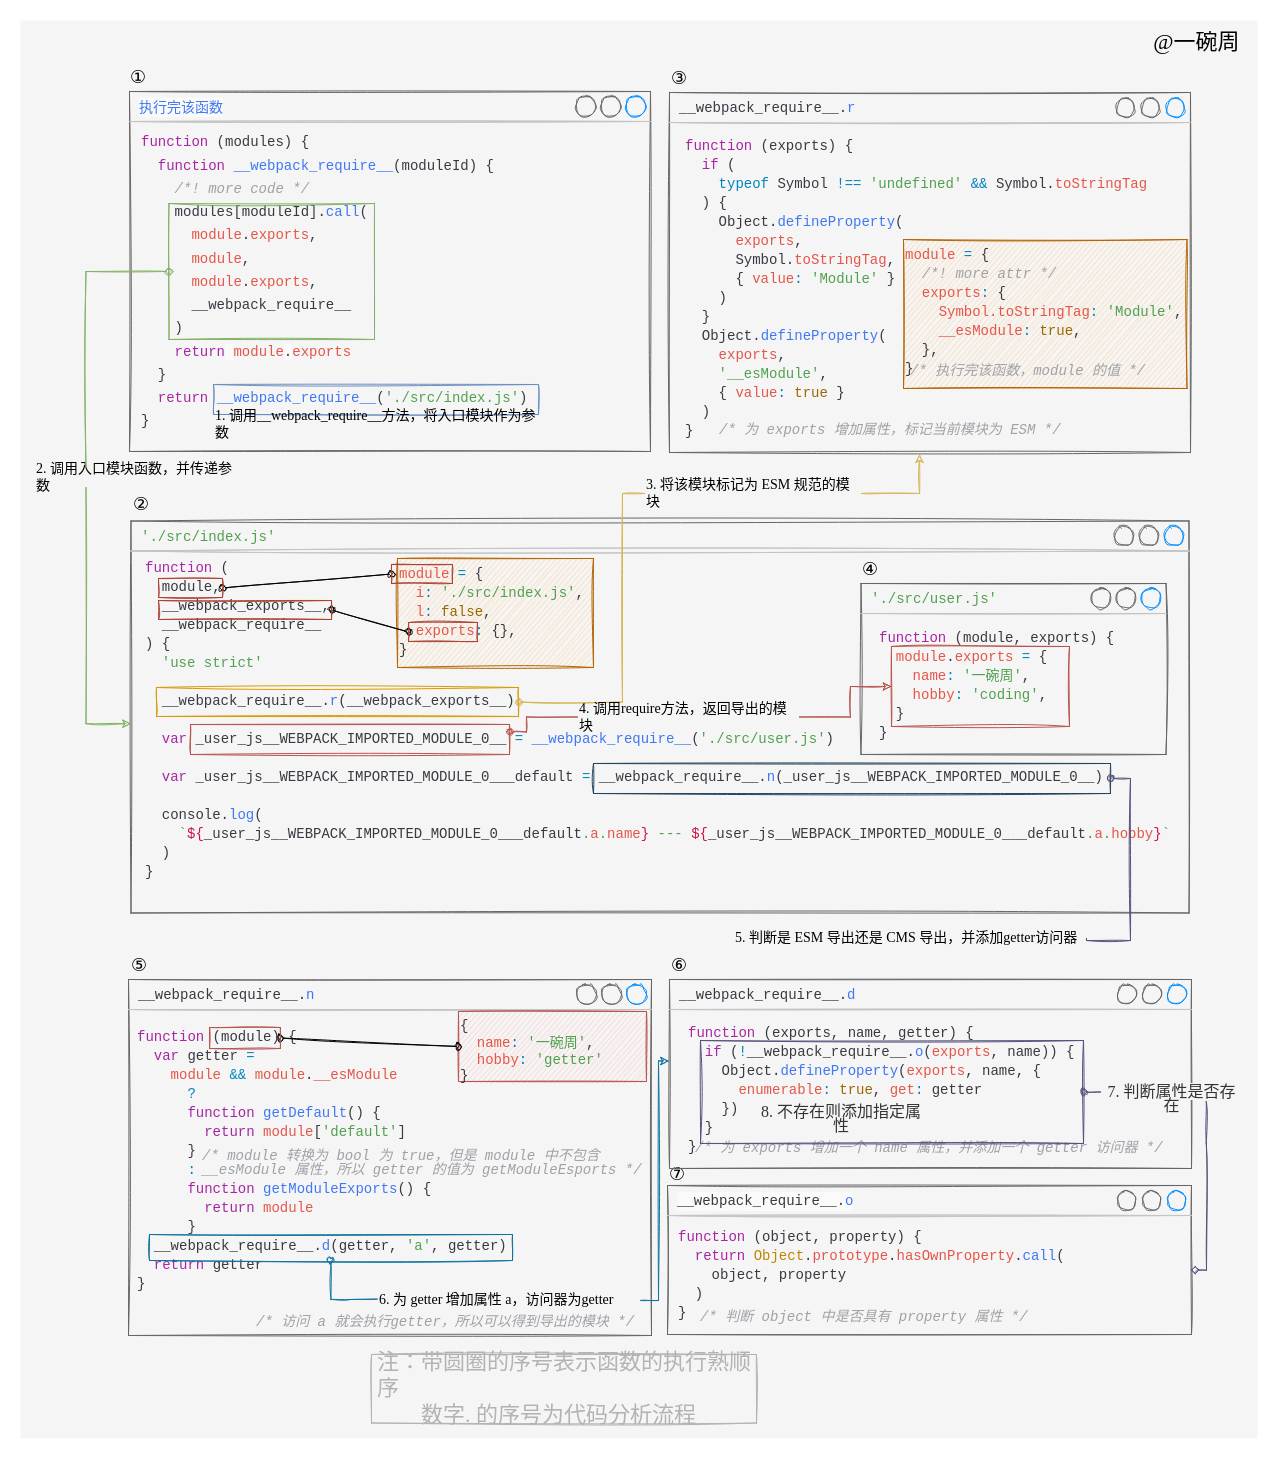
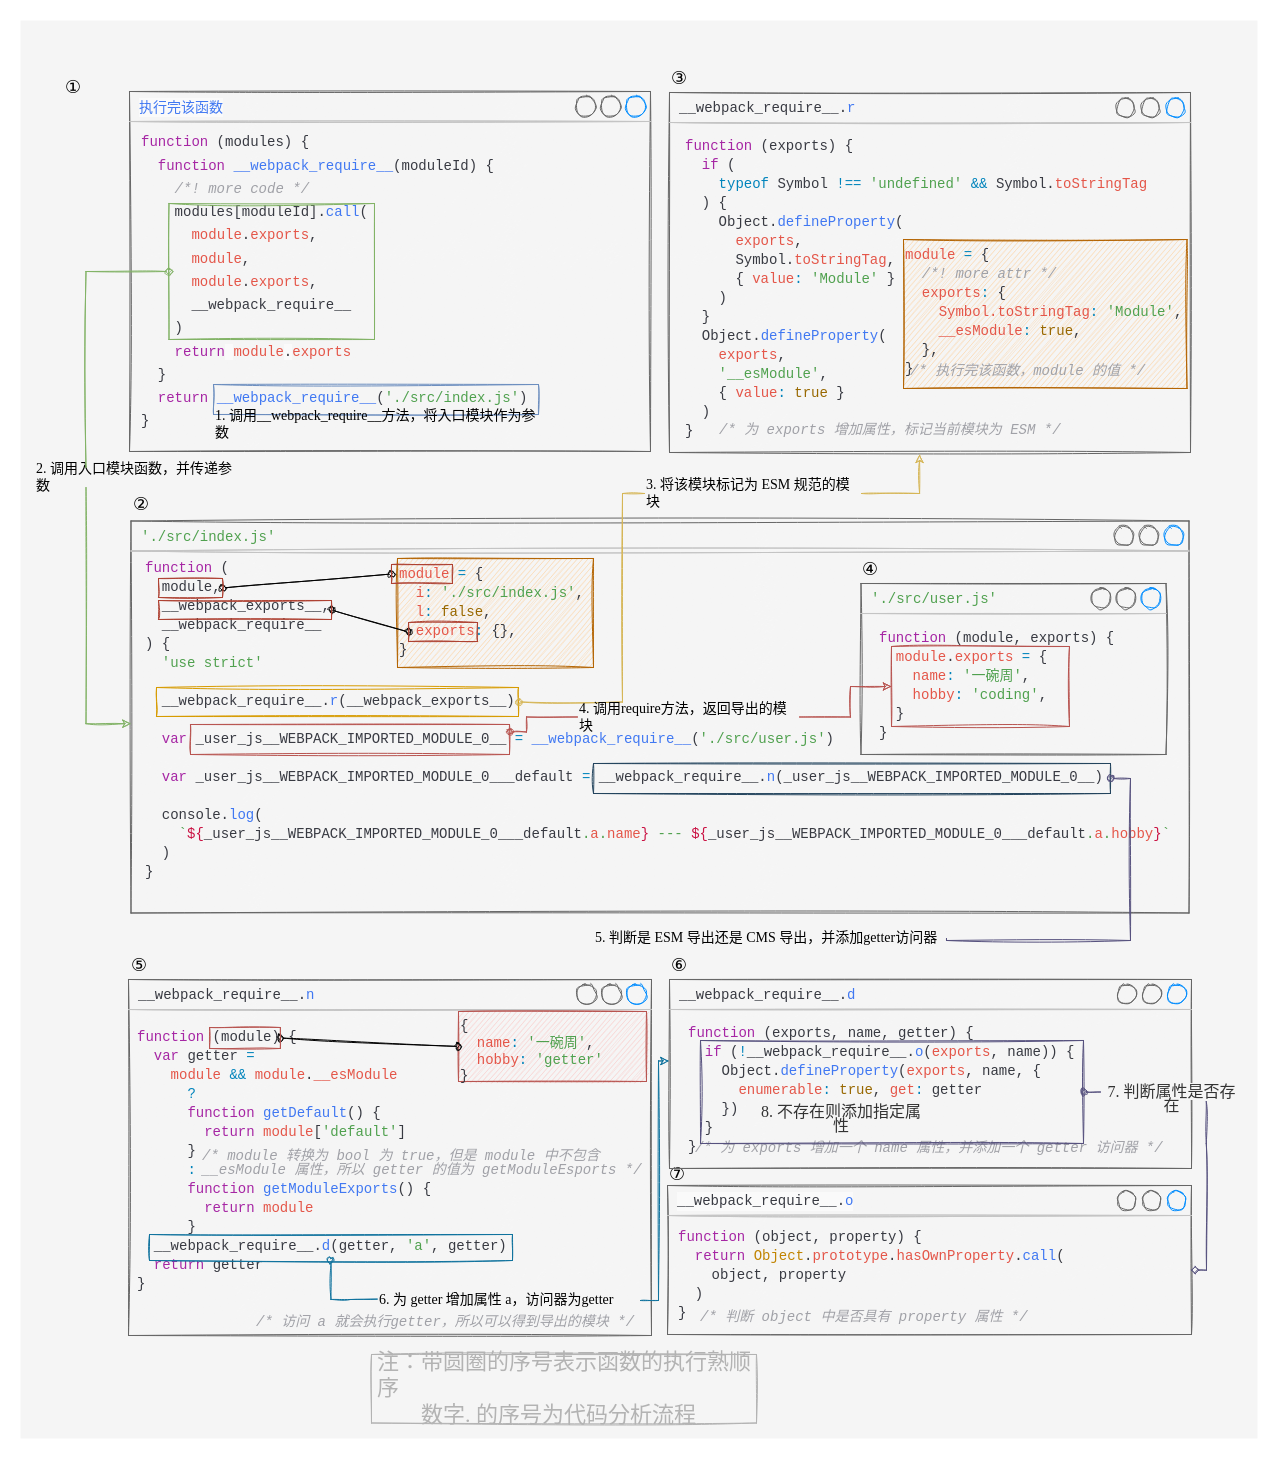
(1197, 43) -> none
(148, 76) -> (83, 86)
(910, 939) -> (770, 939)
